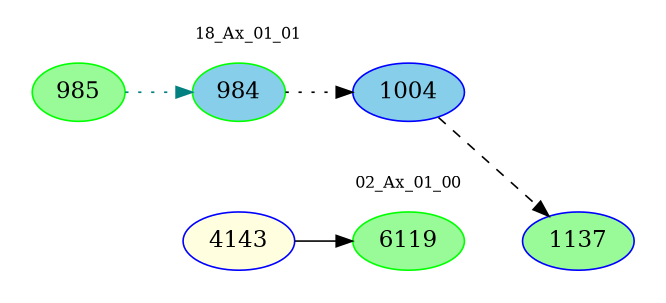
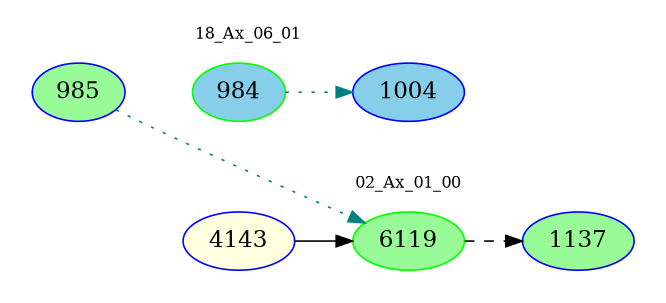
(248, 35) -> (248, 35)
(79, 92) -> (79, 92)
(151, 92) -> (215, 156)
(311, 92) -> (311, 92)
(483, 157) -> (485, 241)
